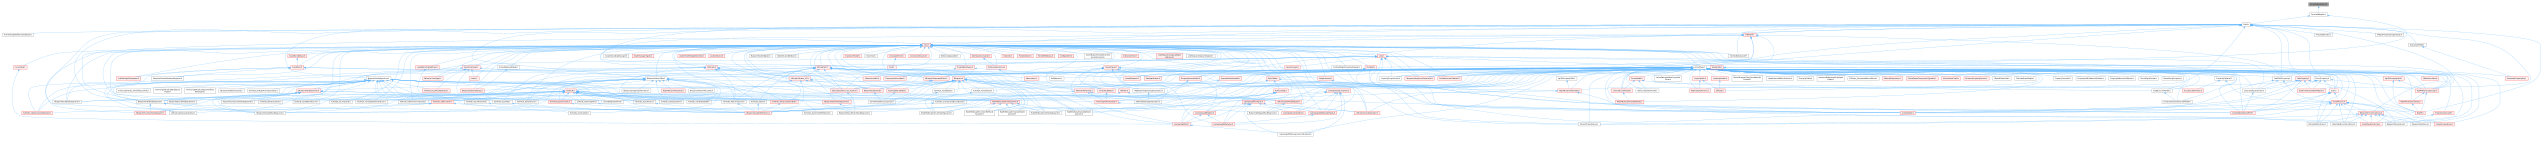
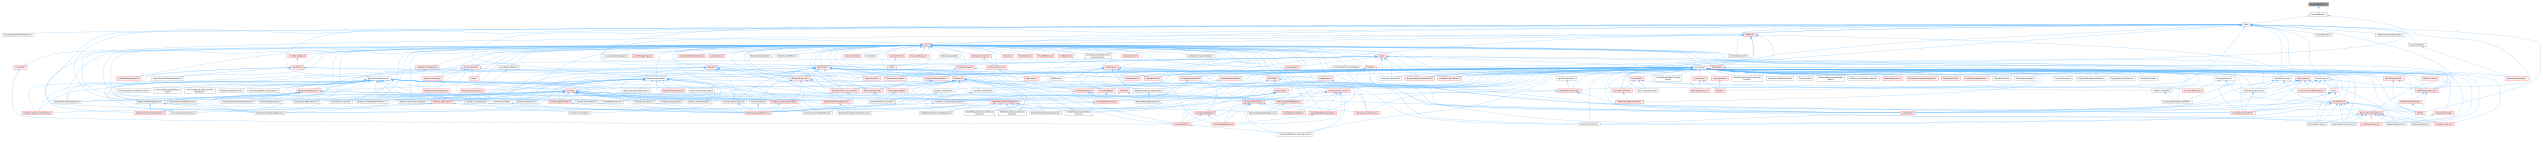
(1170, 56) -> none
(2173, 79) -> none
(1630, 102) -> (1630, 102)
(1226, 106) -> (933, 107)
